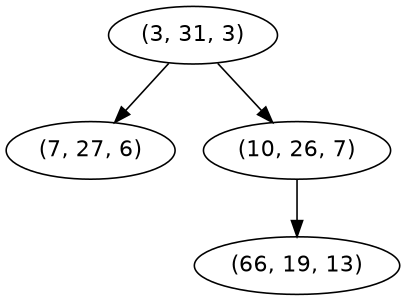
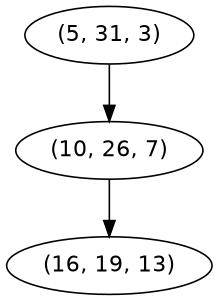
(193, 35) -> (109, 35)
(91, 150) -> none
(297, 266) -> (109, 266)
